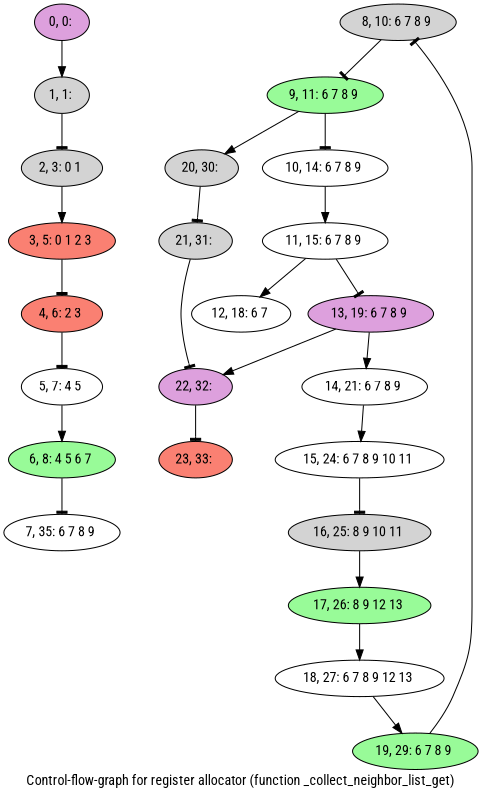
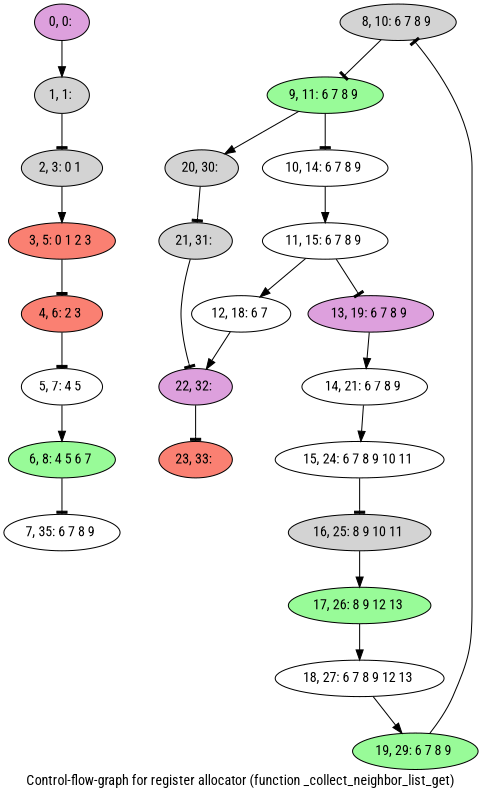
(284, 350) -> (221, 346)
